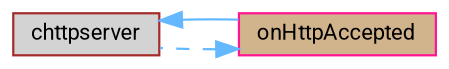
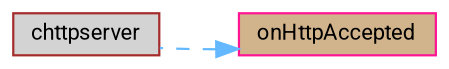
(210, 19) -> none
